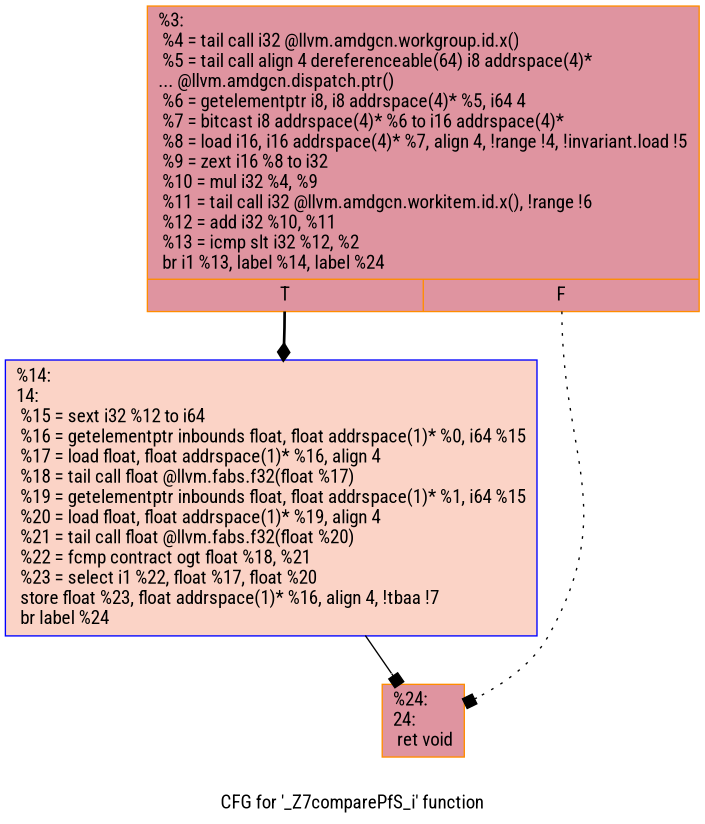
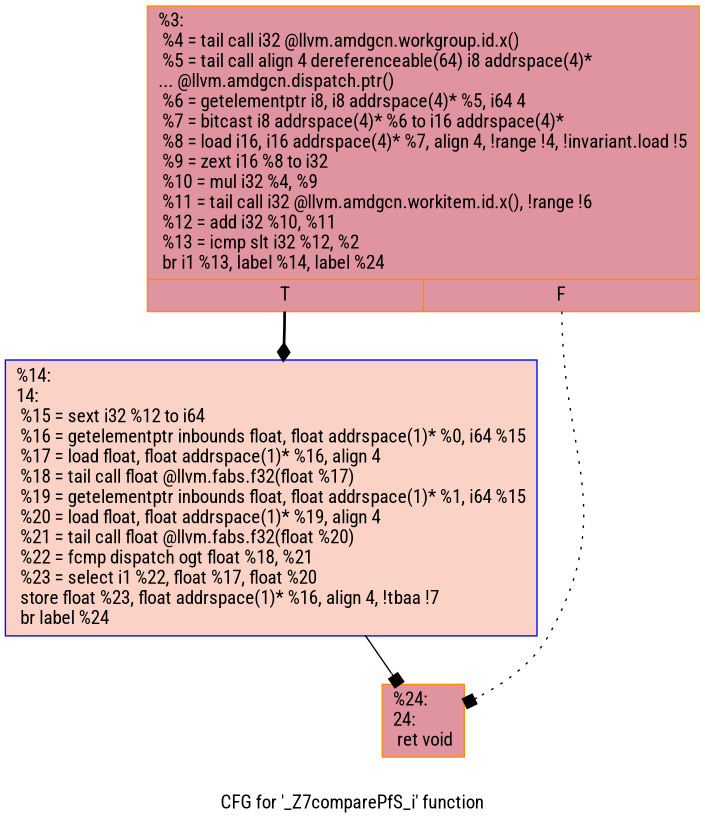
(164, 558) -> (165, 558)
